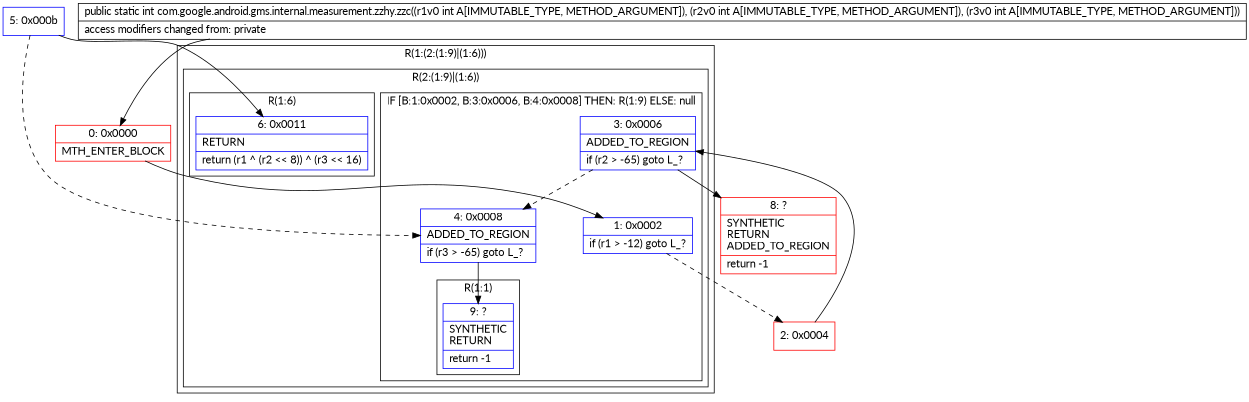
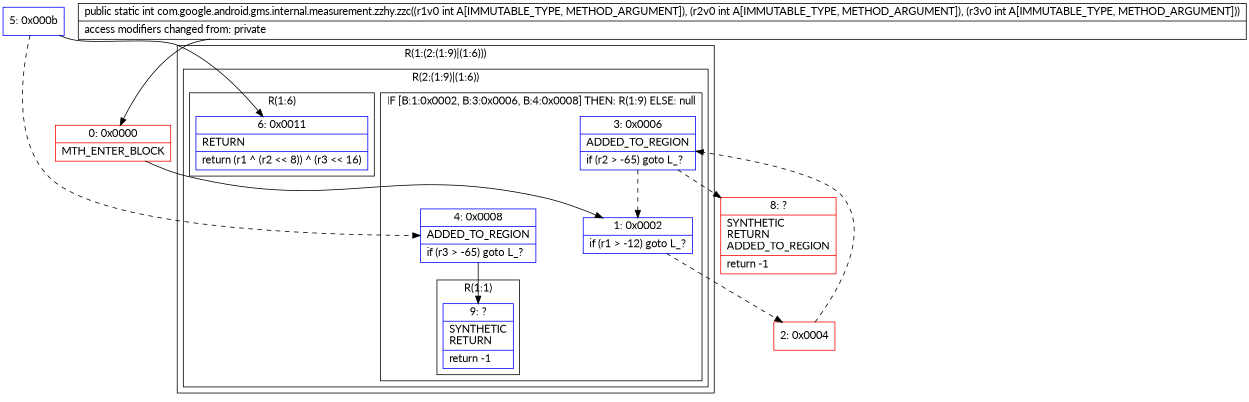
(696, 182) -> (696, 182)
(561, 188) -> (638, 190)
(839, 193) -> (839, 193)
